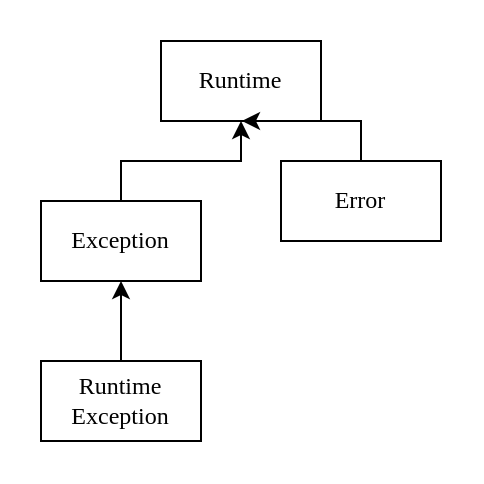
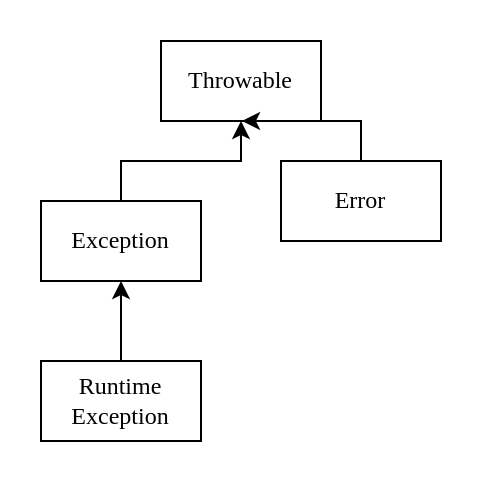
(241, 81) -> (241, 81)
